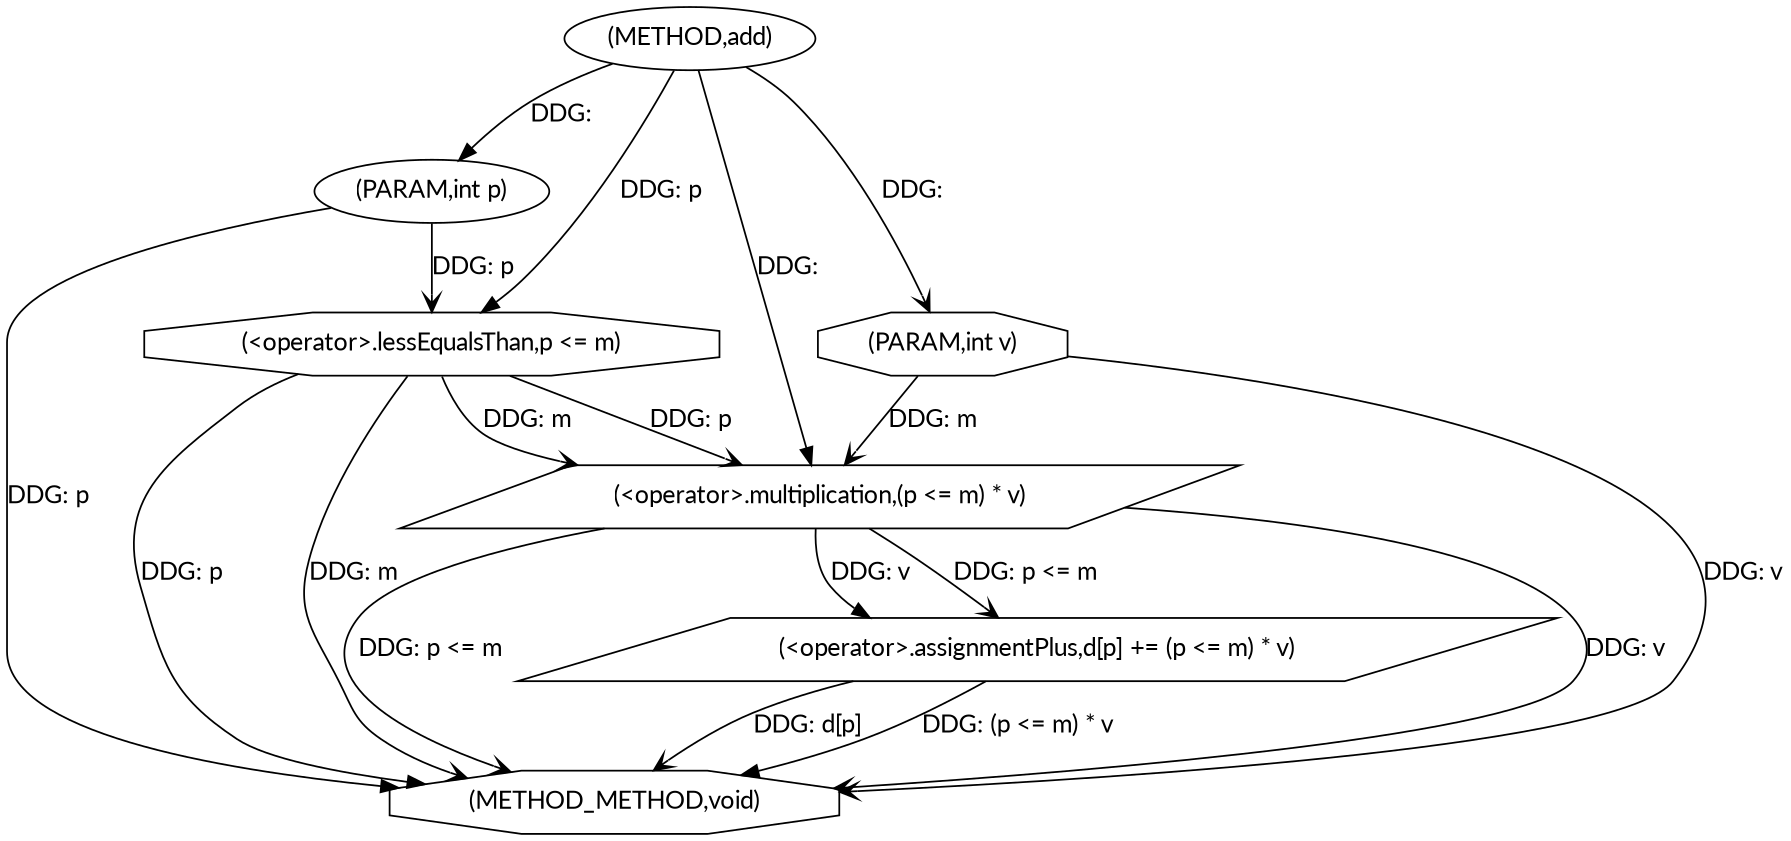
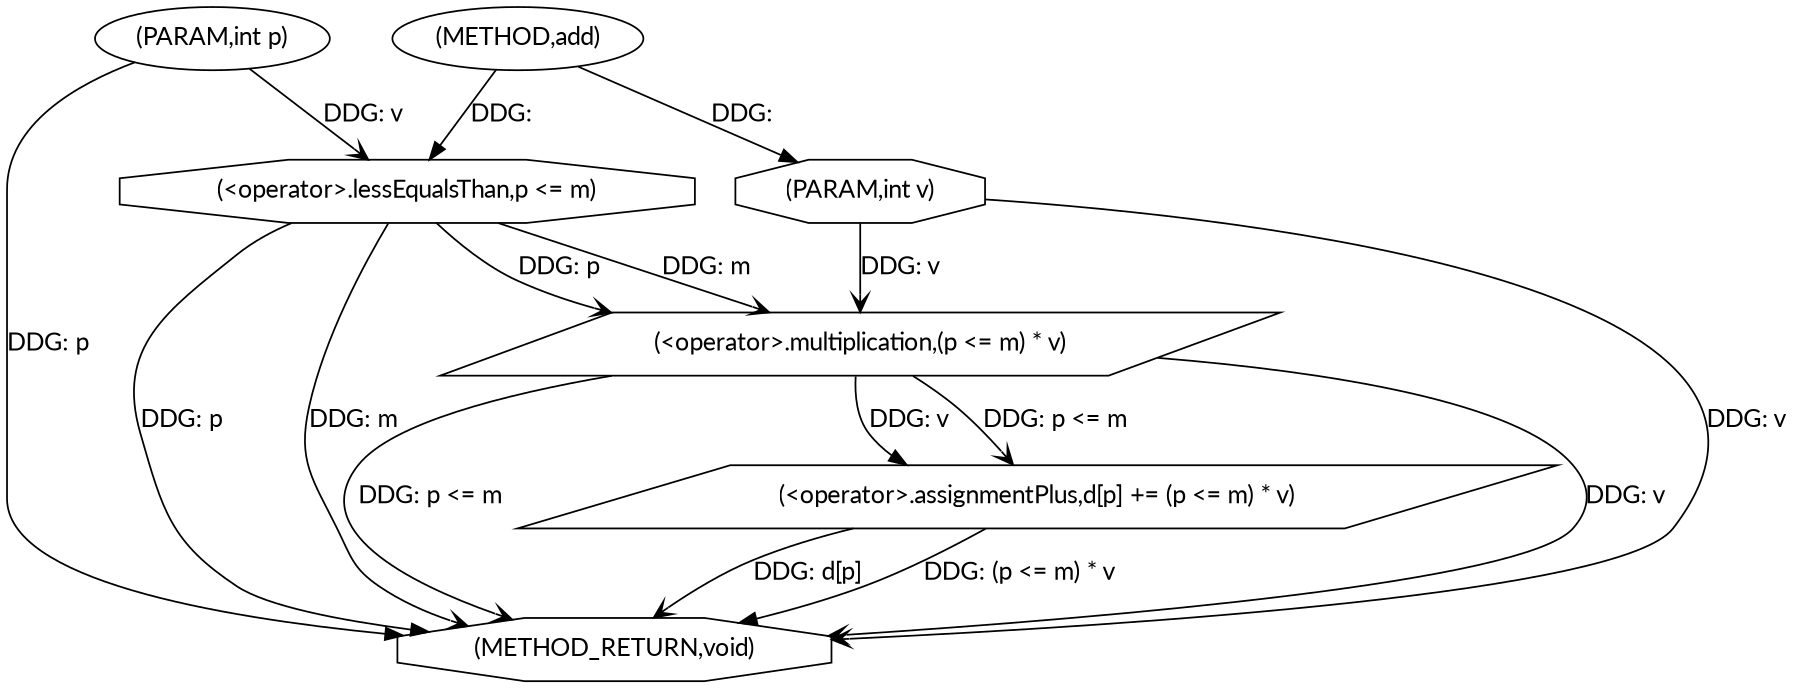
(537, 98) -> none
(849, 169) -> (680, 111)
(661, 191) -> (506, 115)
(752, 259) -> none
(473, 268) -> (363, 115)
(933, 420) -> (901, 268)
(614, 802) -> (614, 650)
